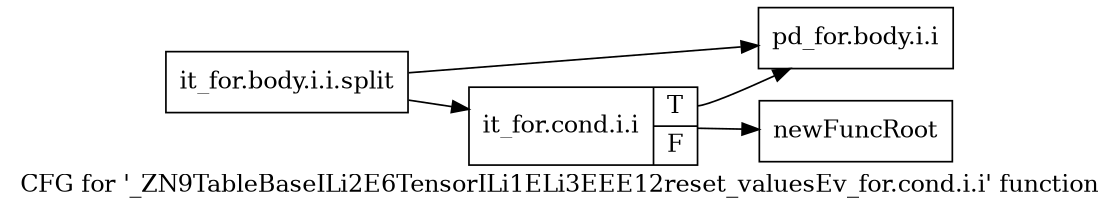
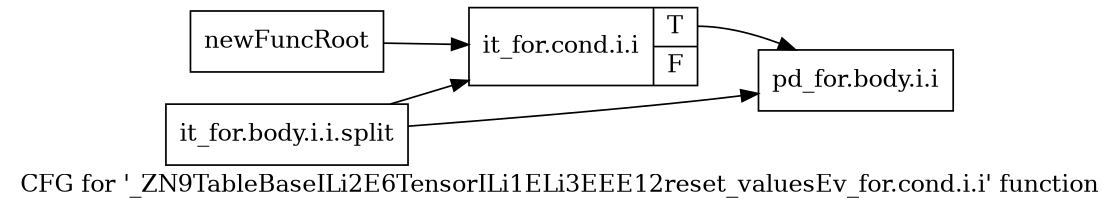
(720, 129) -> (418, 44)
